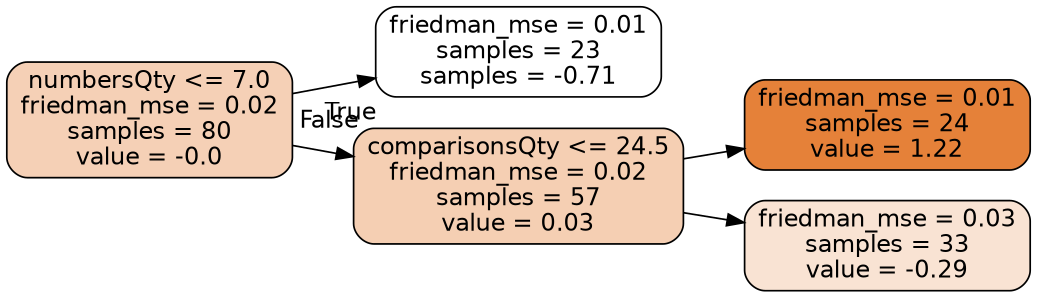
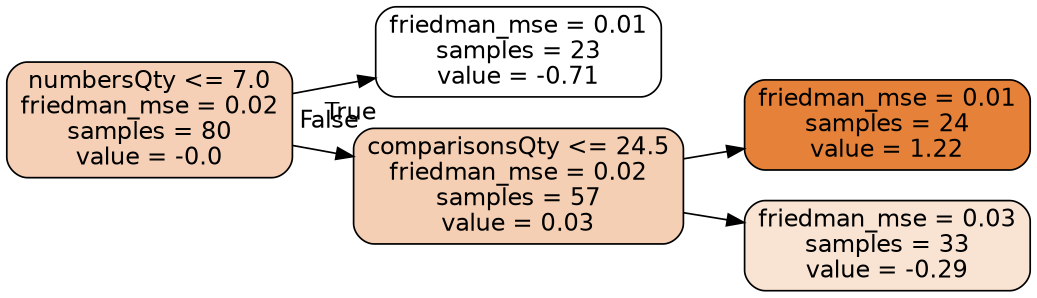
(518, 52) -> (518, 52)
